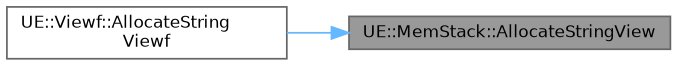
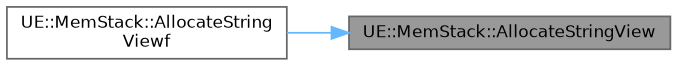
(147, 33) -> (147, 33)
